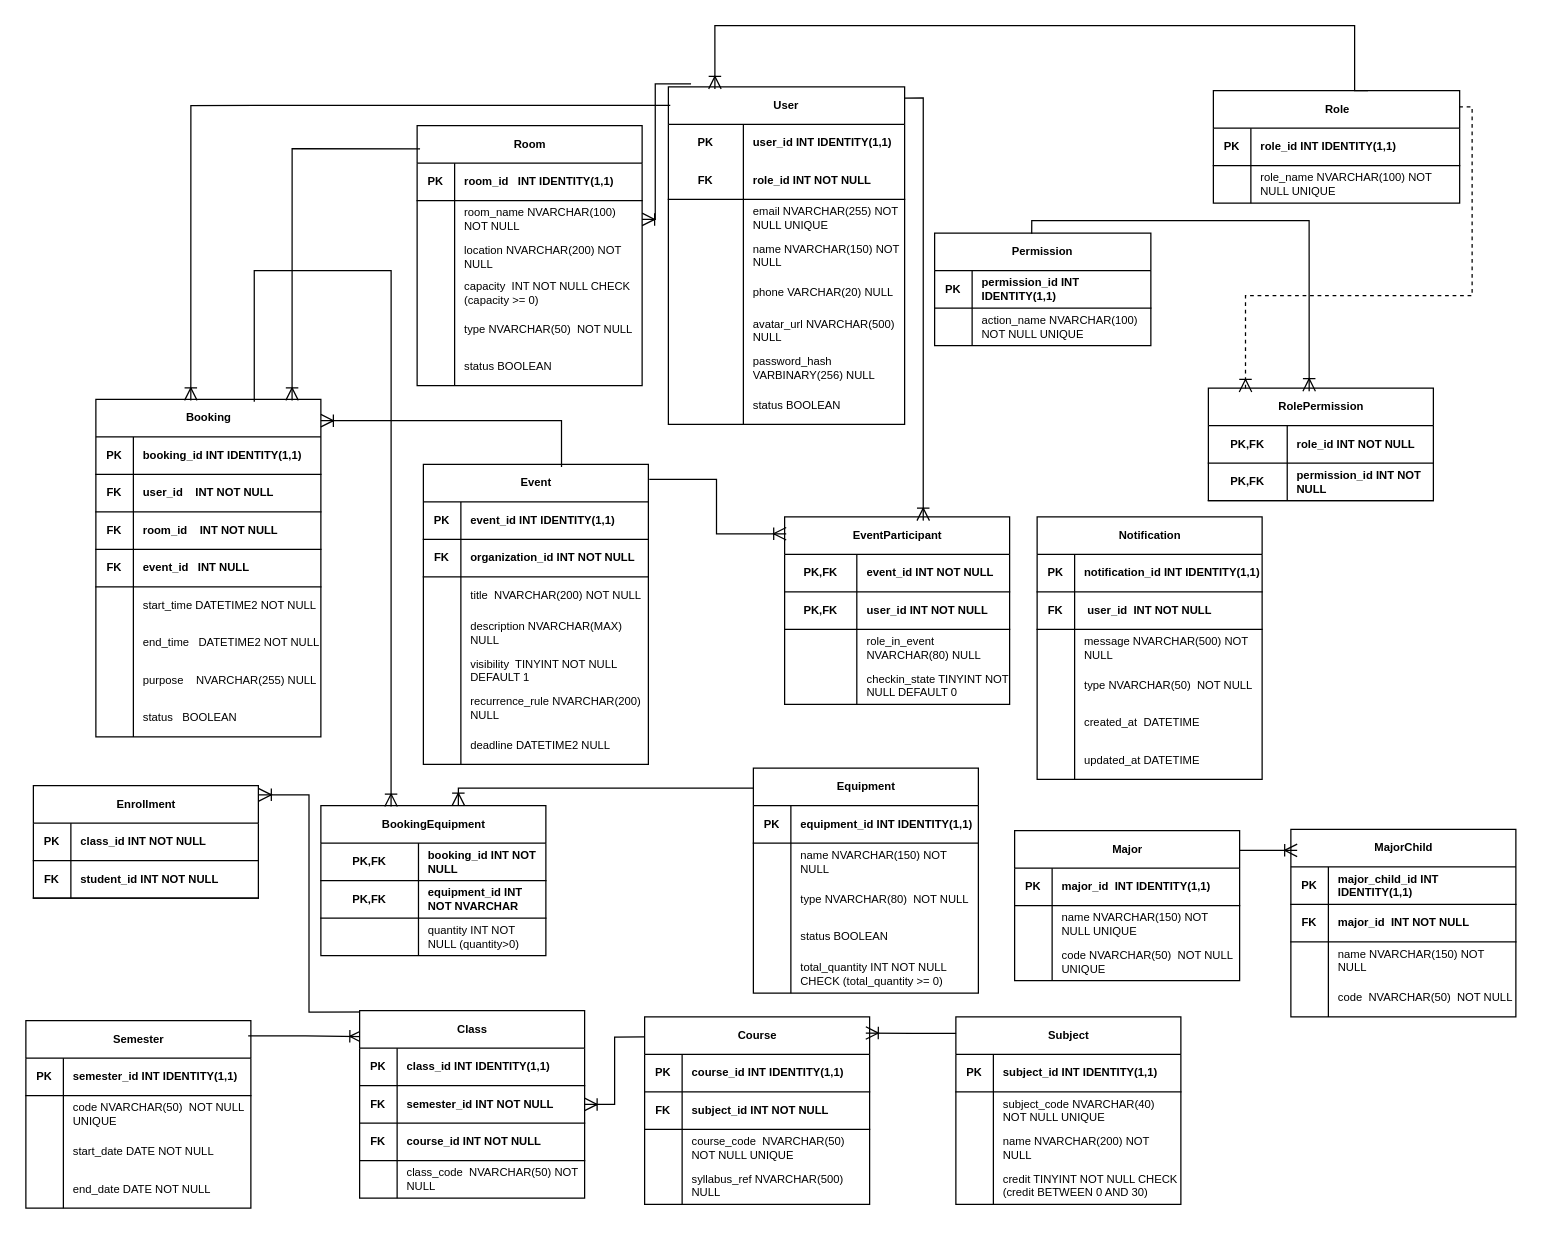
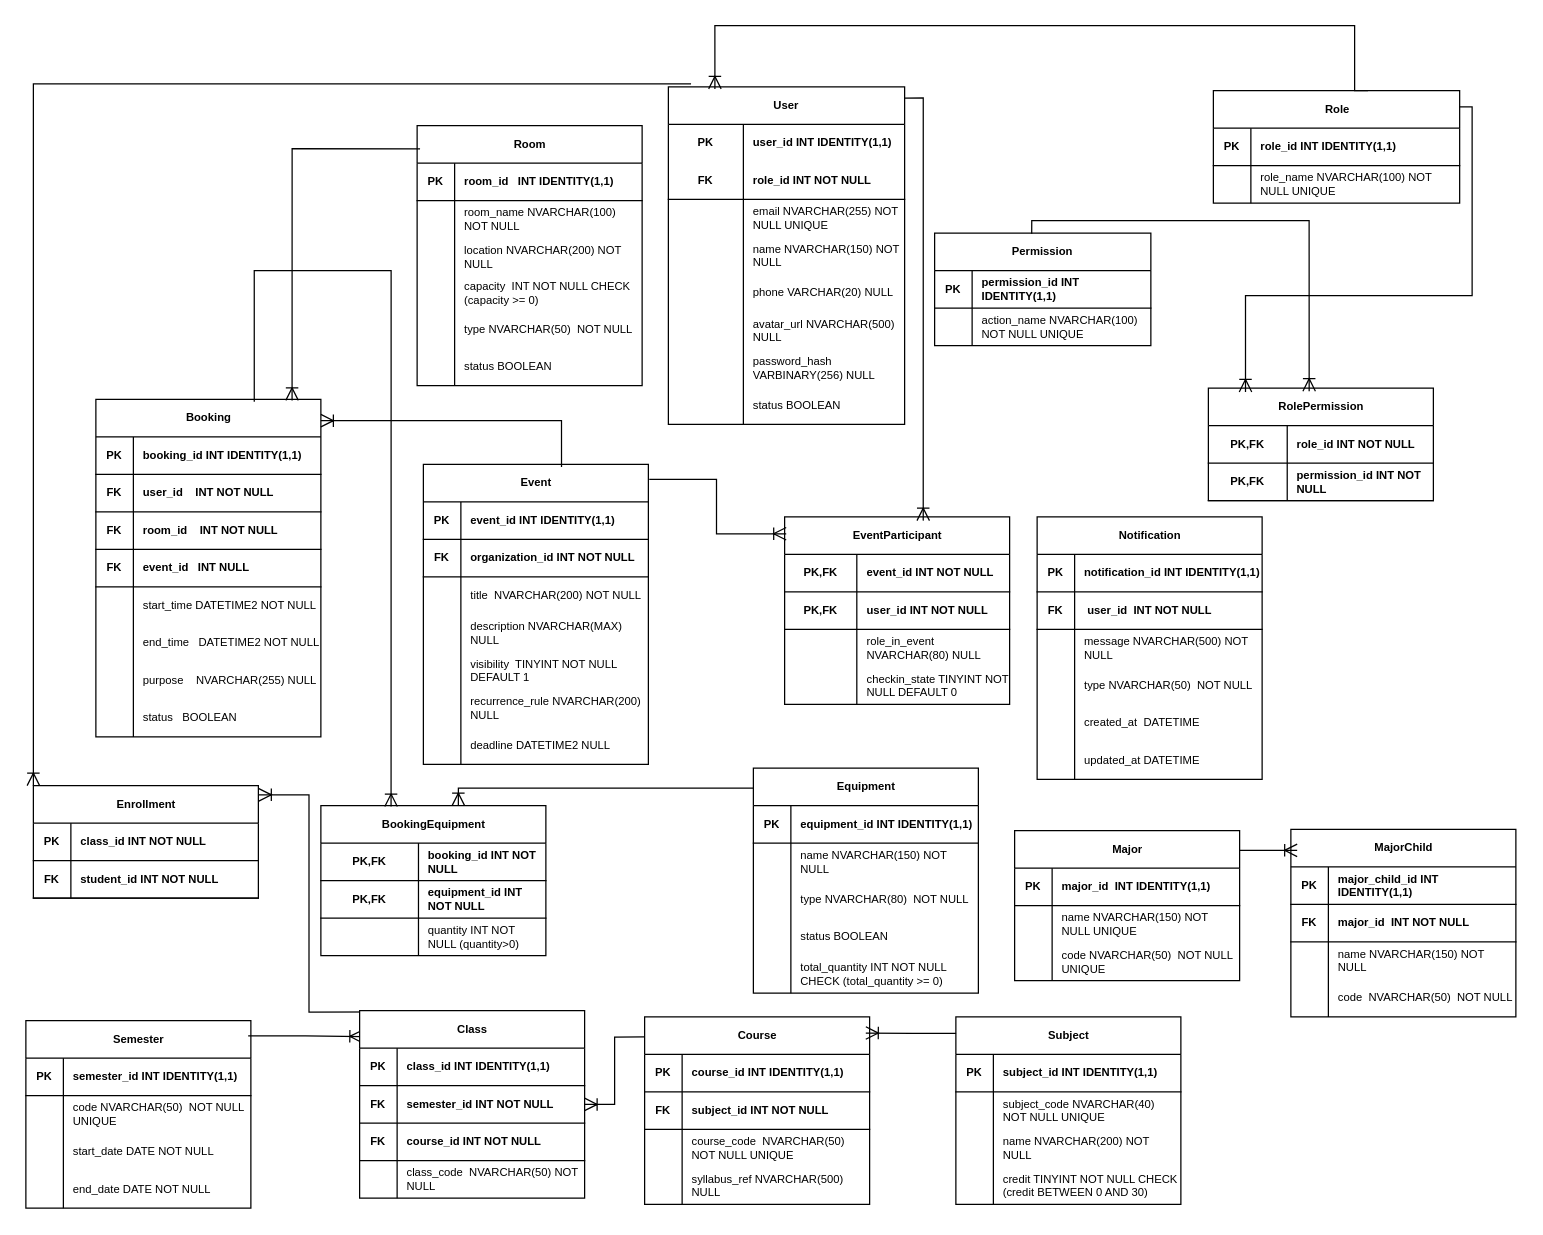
(284, 105) -> none
(655, 156) -> (33, 123)
(1410, 296) -> (1410, 296)
(487, 899) -> (487, 899)
